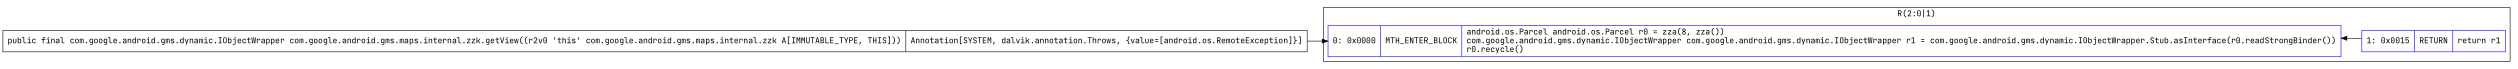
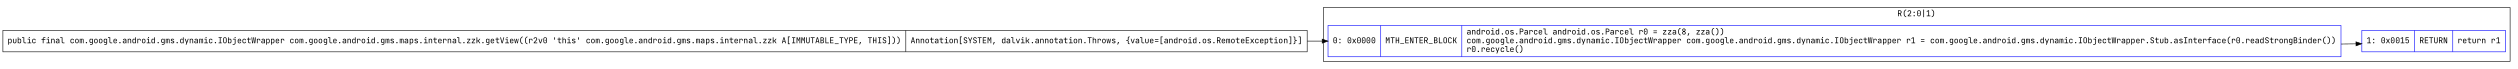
(2354, 38) -> (2348, 44)
